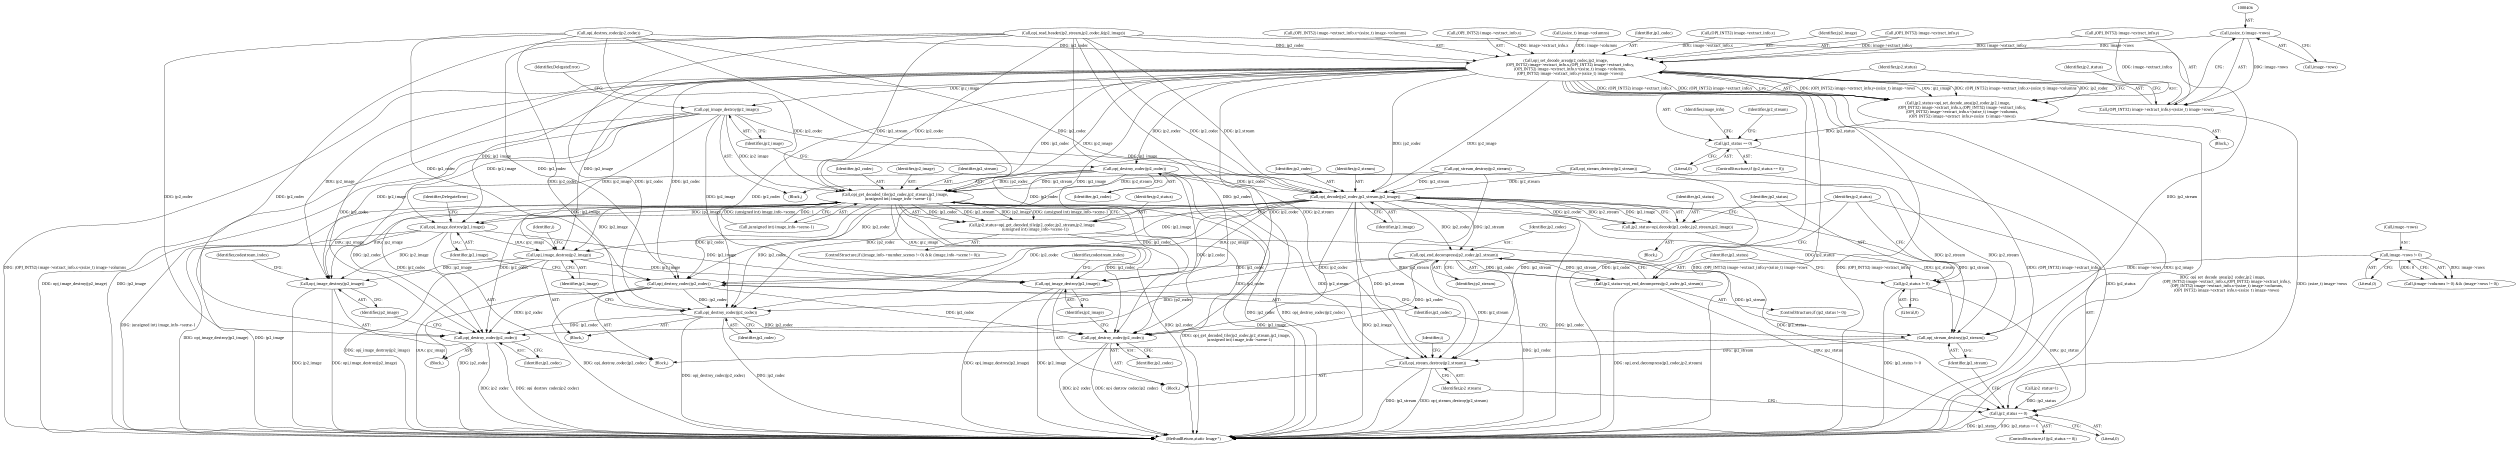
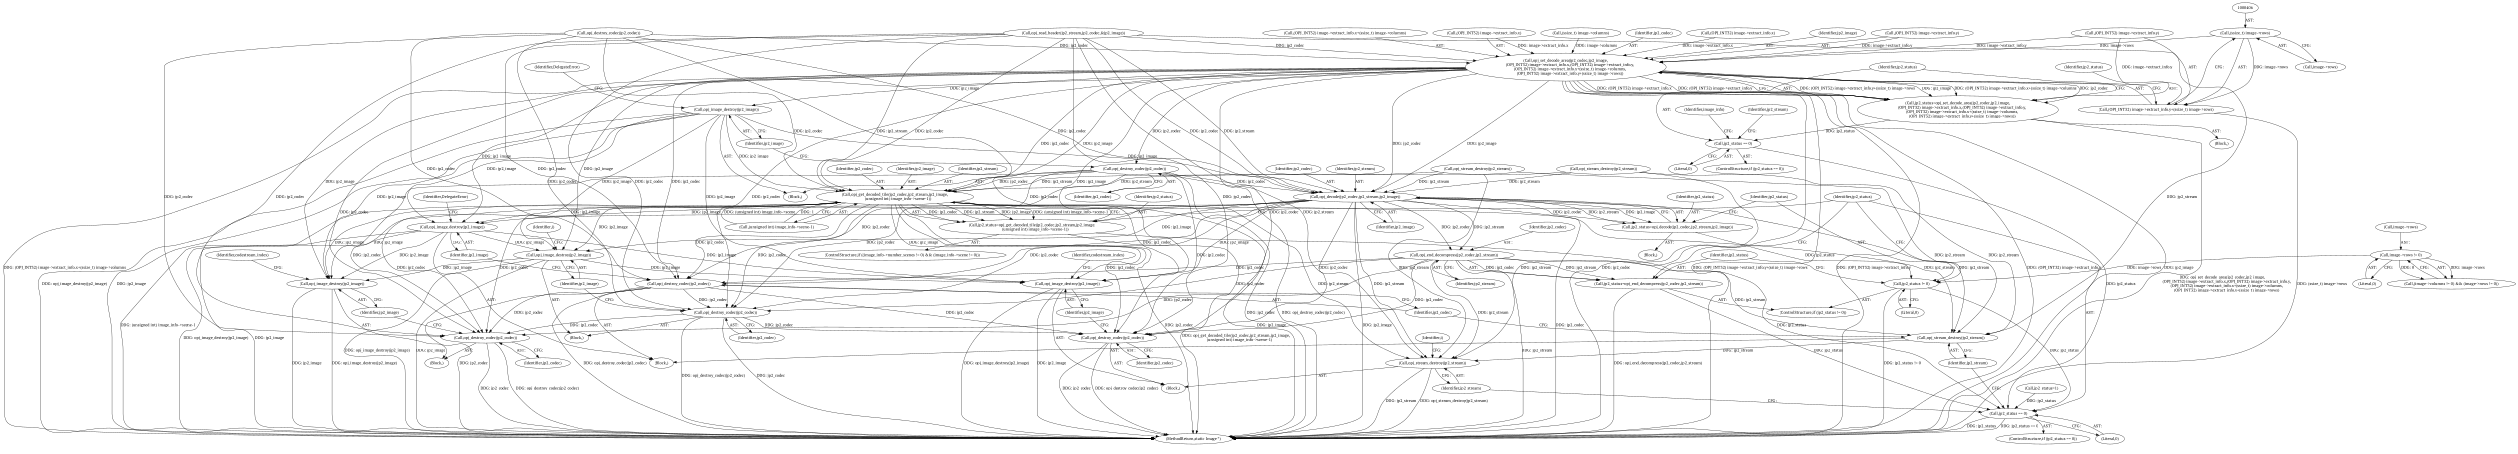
(1576, 261) -> none
none -> (1864, 298)
(1537, 350) -> (1537, 350)
